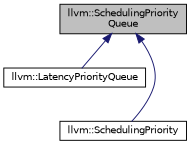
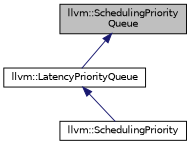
(154, 83) -> (102, 108)
